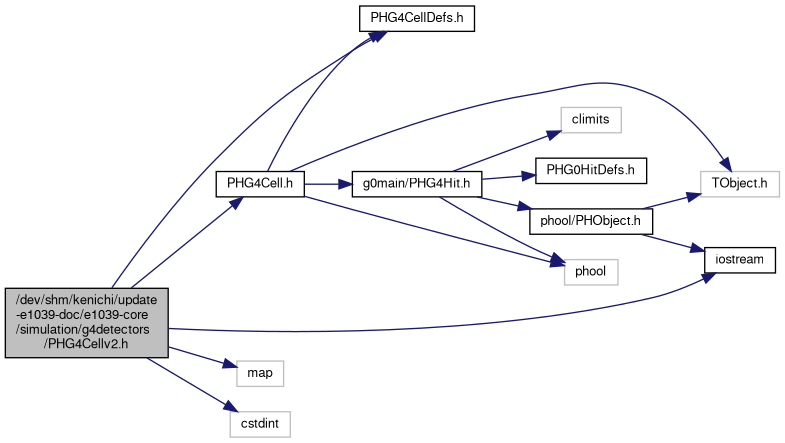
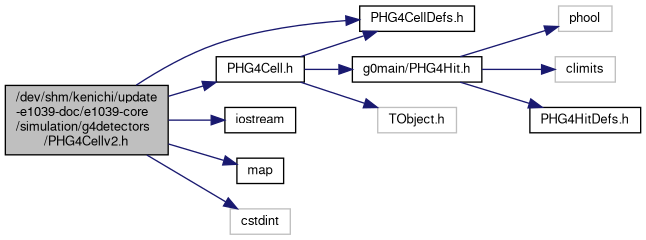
(591, 171) -> (585, 120)
(591, 222) -> none
(428, 230) -> none
(260, 374) -> (260, 171)
